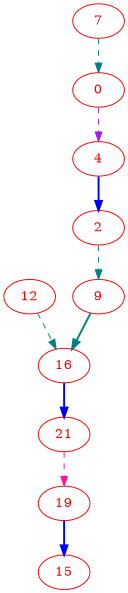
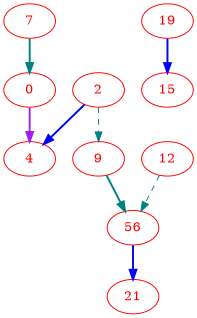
(99, 51) -> (30, 51)
(99, 120) -> (30, 120)
(99, 189) -> (68, 121)
(64, 366) -> (133, 228)
(64, 464) -> none
